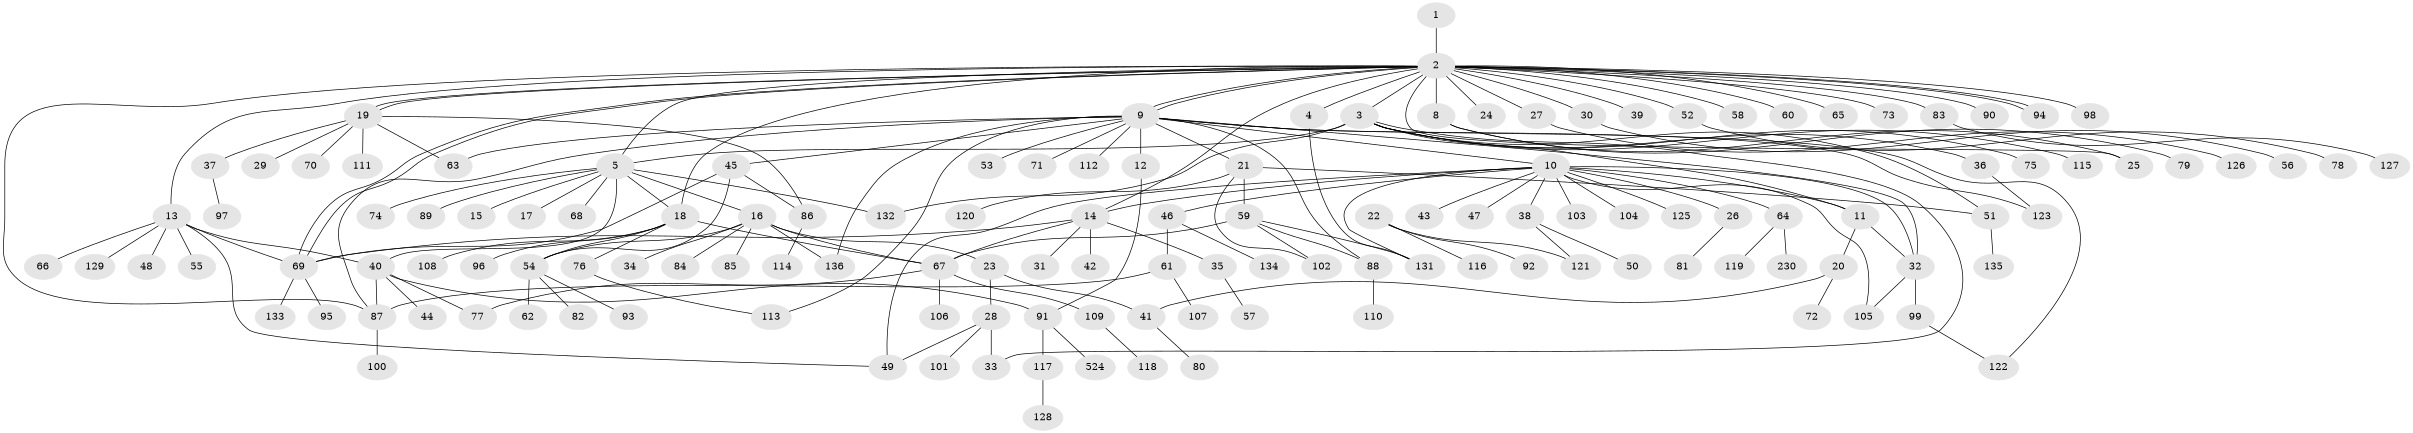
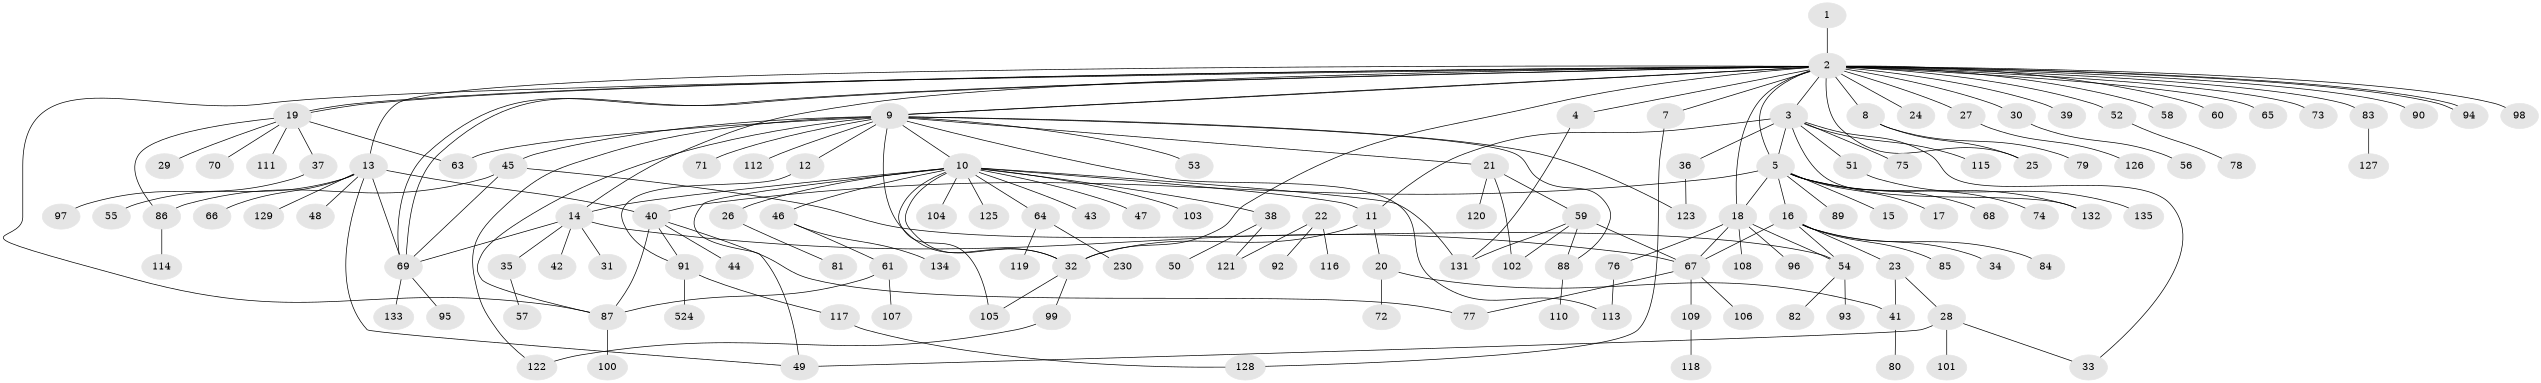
none -> (1666, 116)
none -> (1435, 128)
(1565, 182) -> none
(835, 267) -> none
(528, 317) -> none
